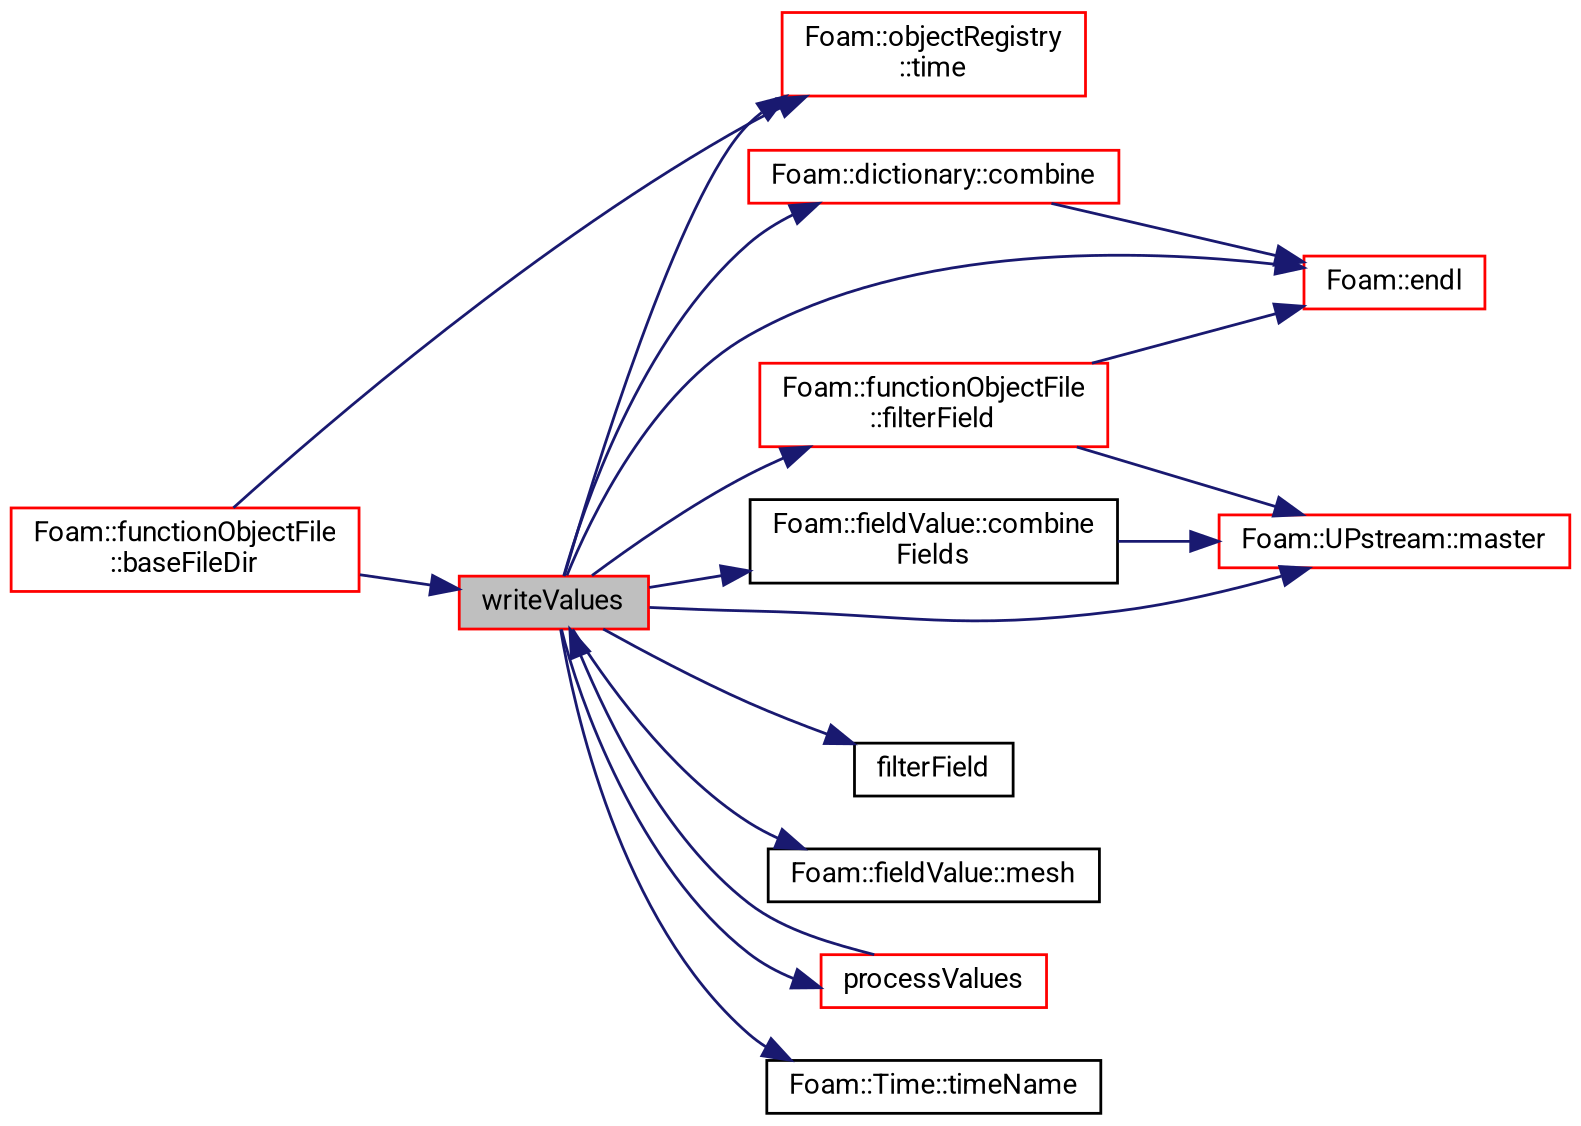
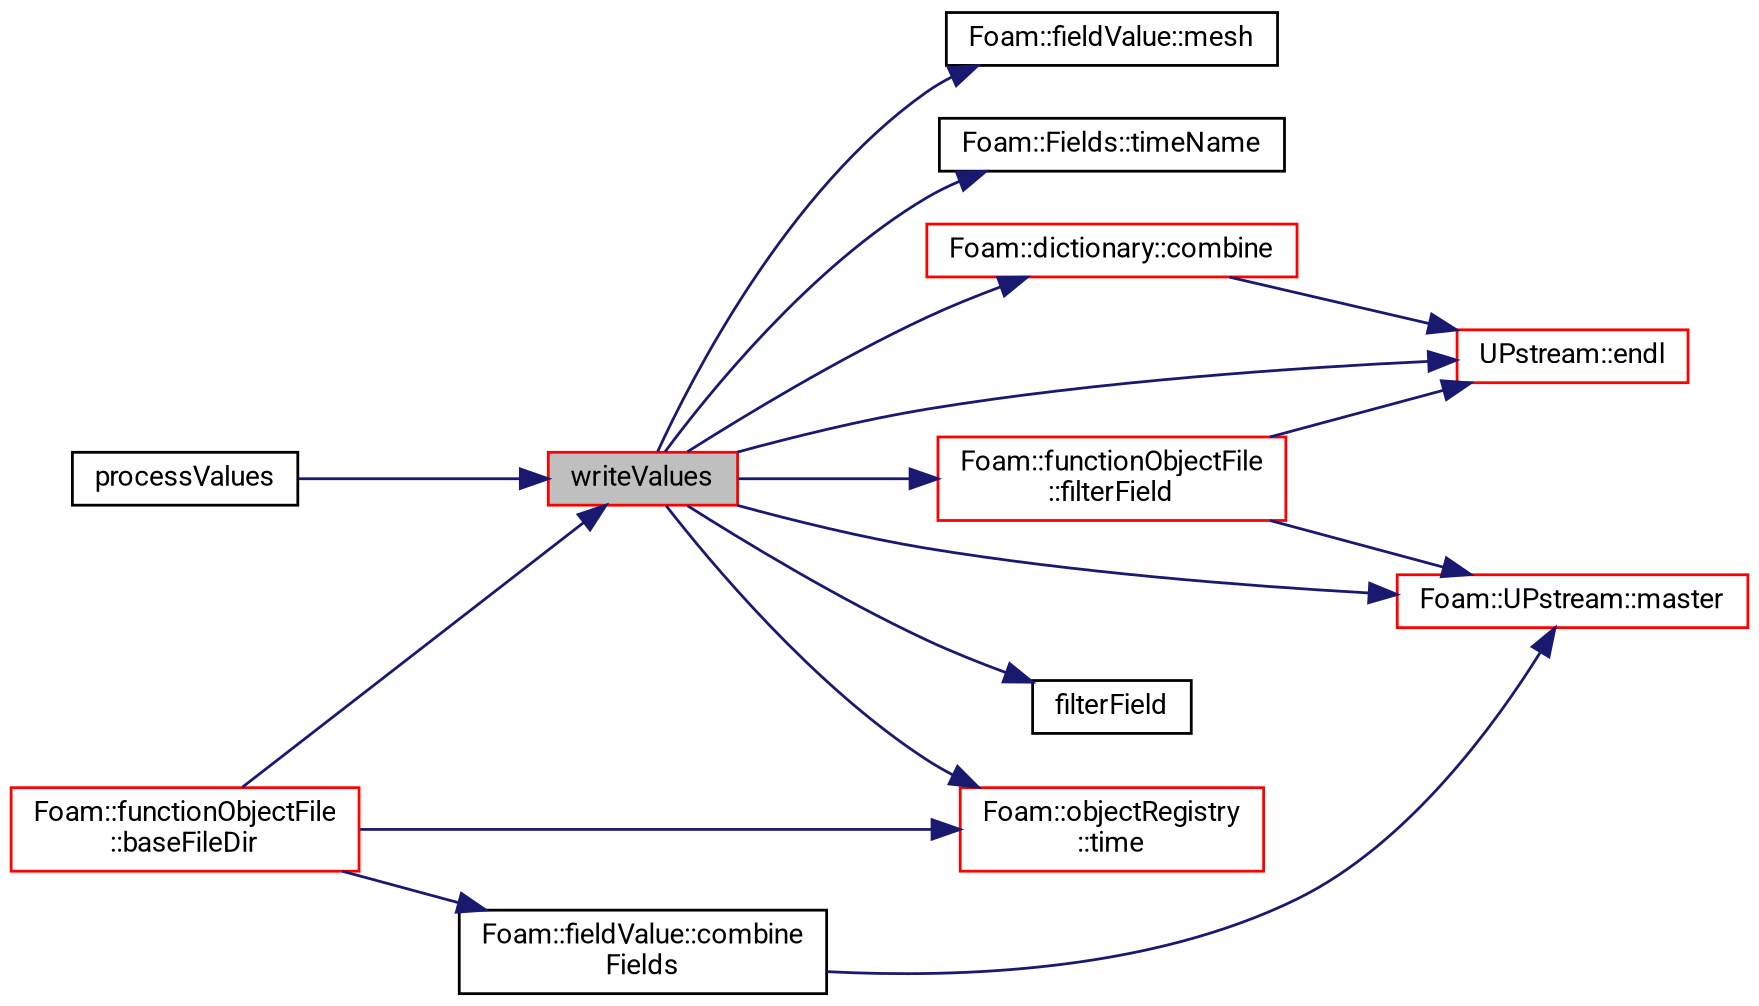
(1394, 283) -> (1573, 356)
(686, 581) -> (400, 887)
(644, 828) -> none
(934, 981) -> (185, 479)
(934, 1087) -> (1112, 145)
